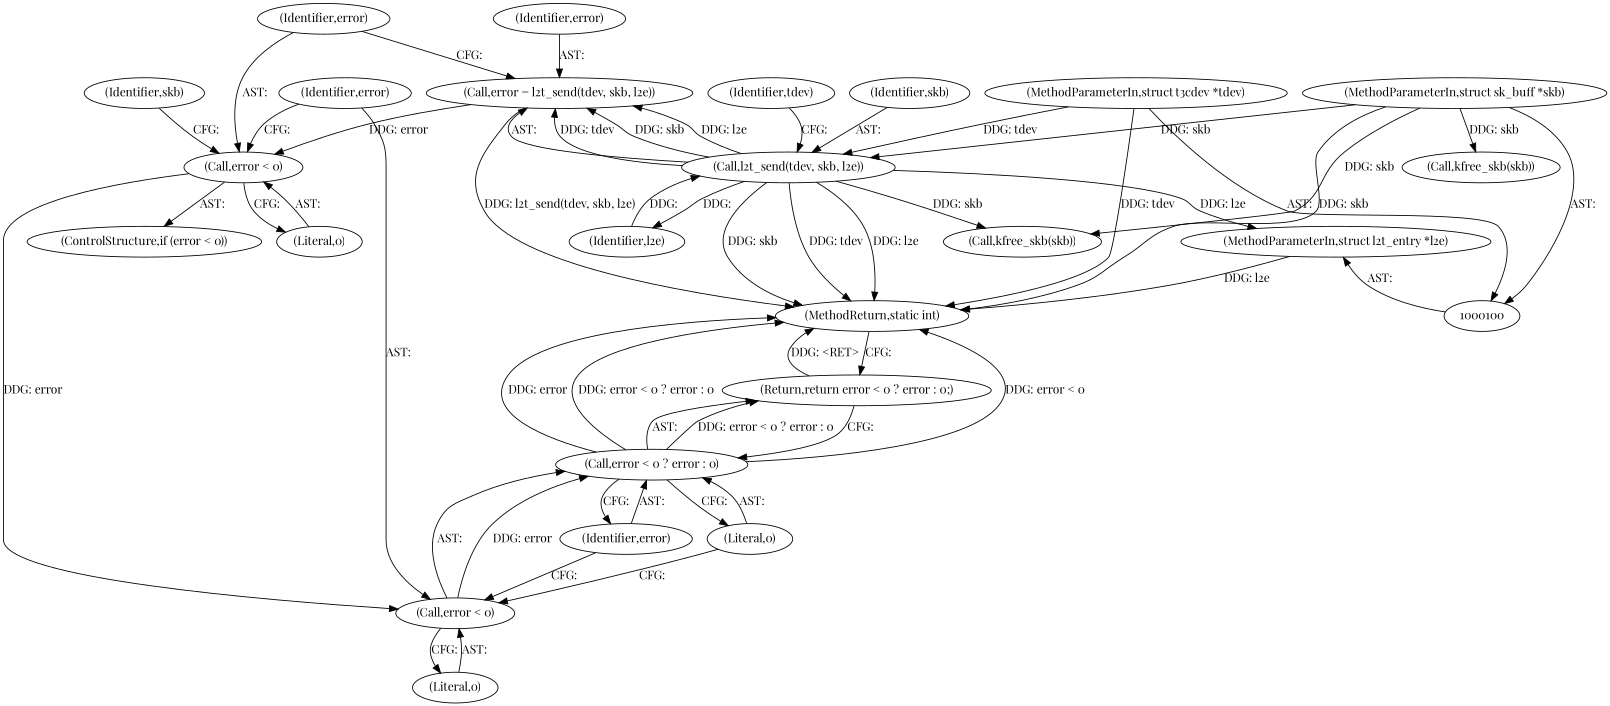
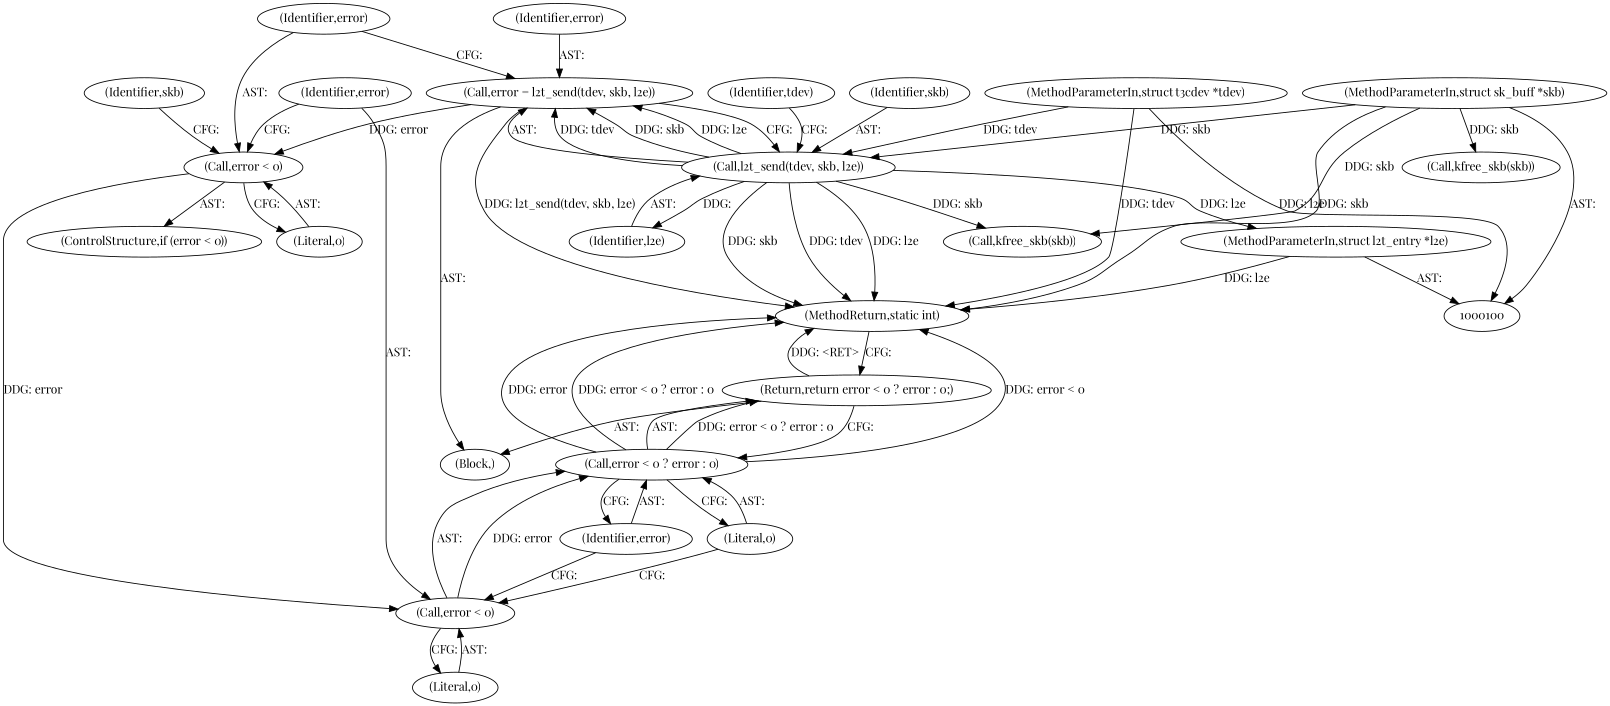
none -> (721, 114)
(665, 205) -> (665, 205)
(1302, 205) -> (1302, 205)
(1392, 298) -> (1408, 278)
none -> (475, 465)
